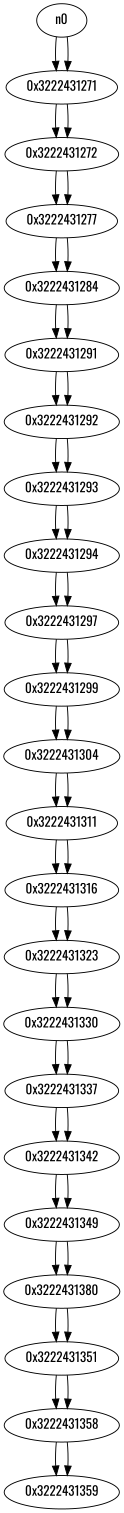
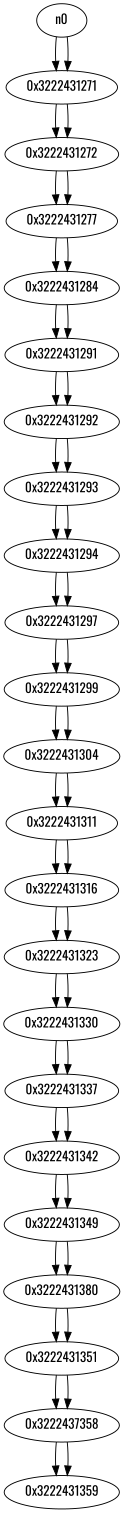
(62, 1425) -> (62, 1425)
